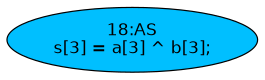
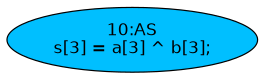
(132, 40) -> (132, 40)
